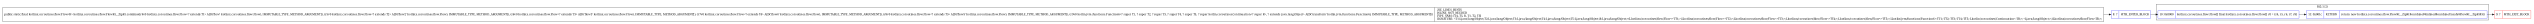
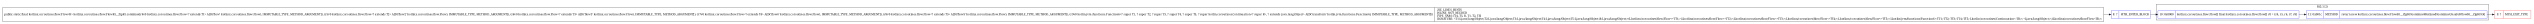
(2331, 14) -> (2332, 14)
(2517, 14) -> (2517, 14)
